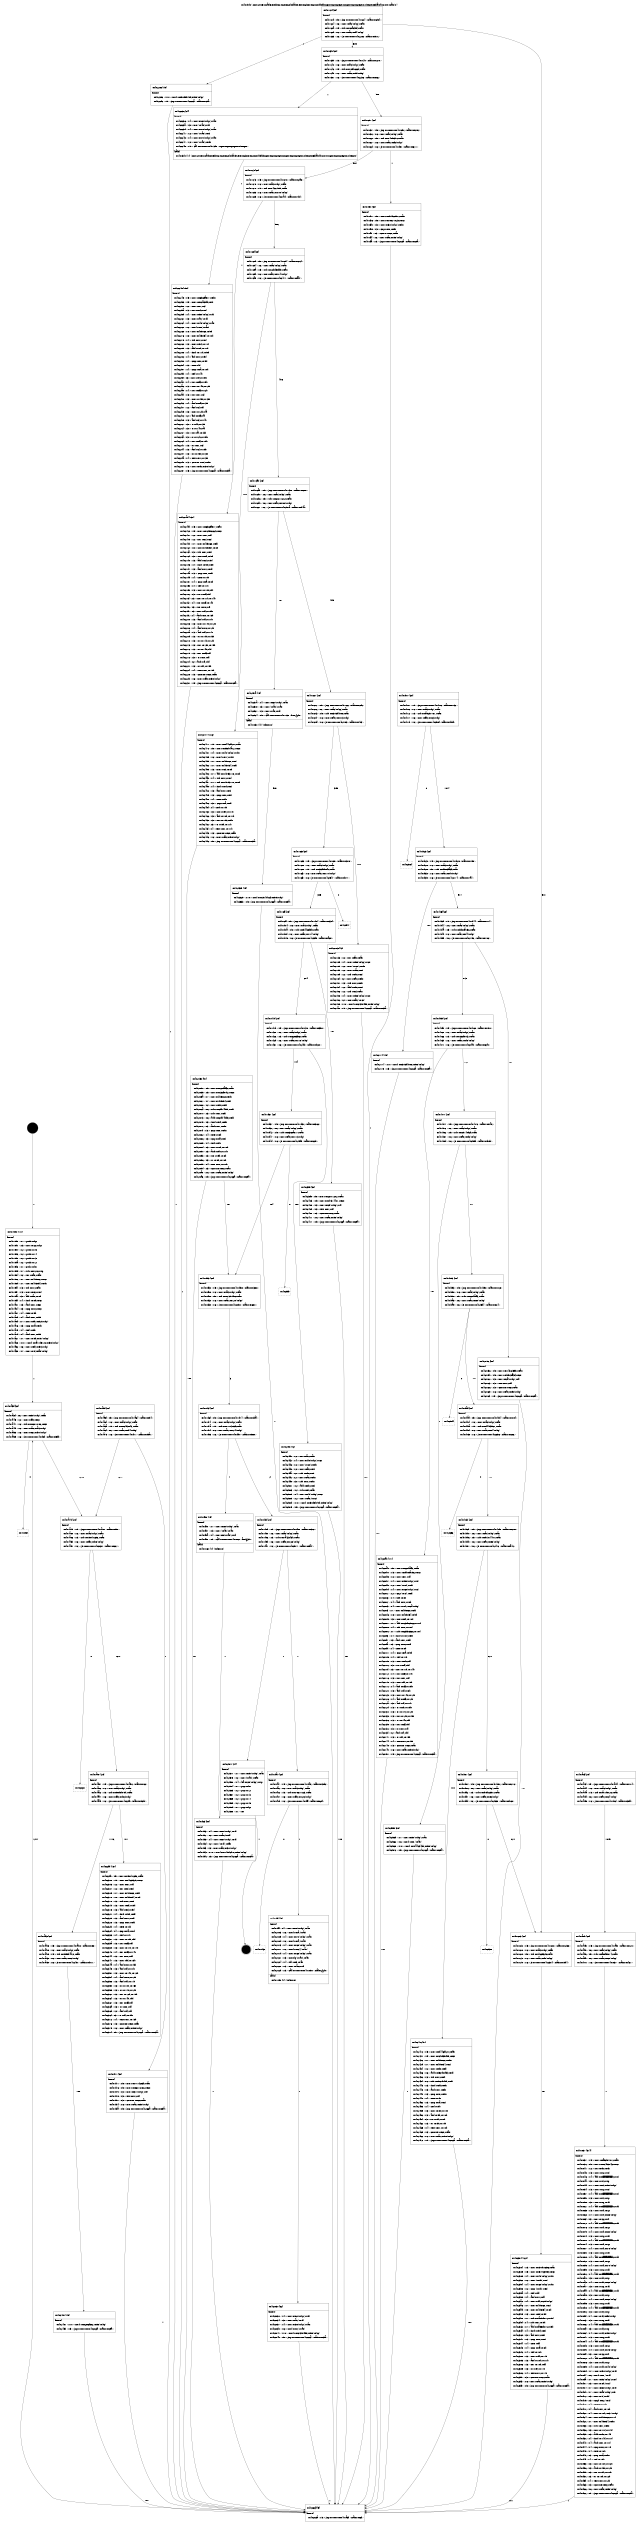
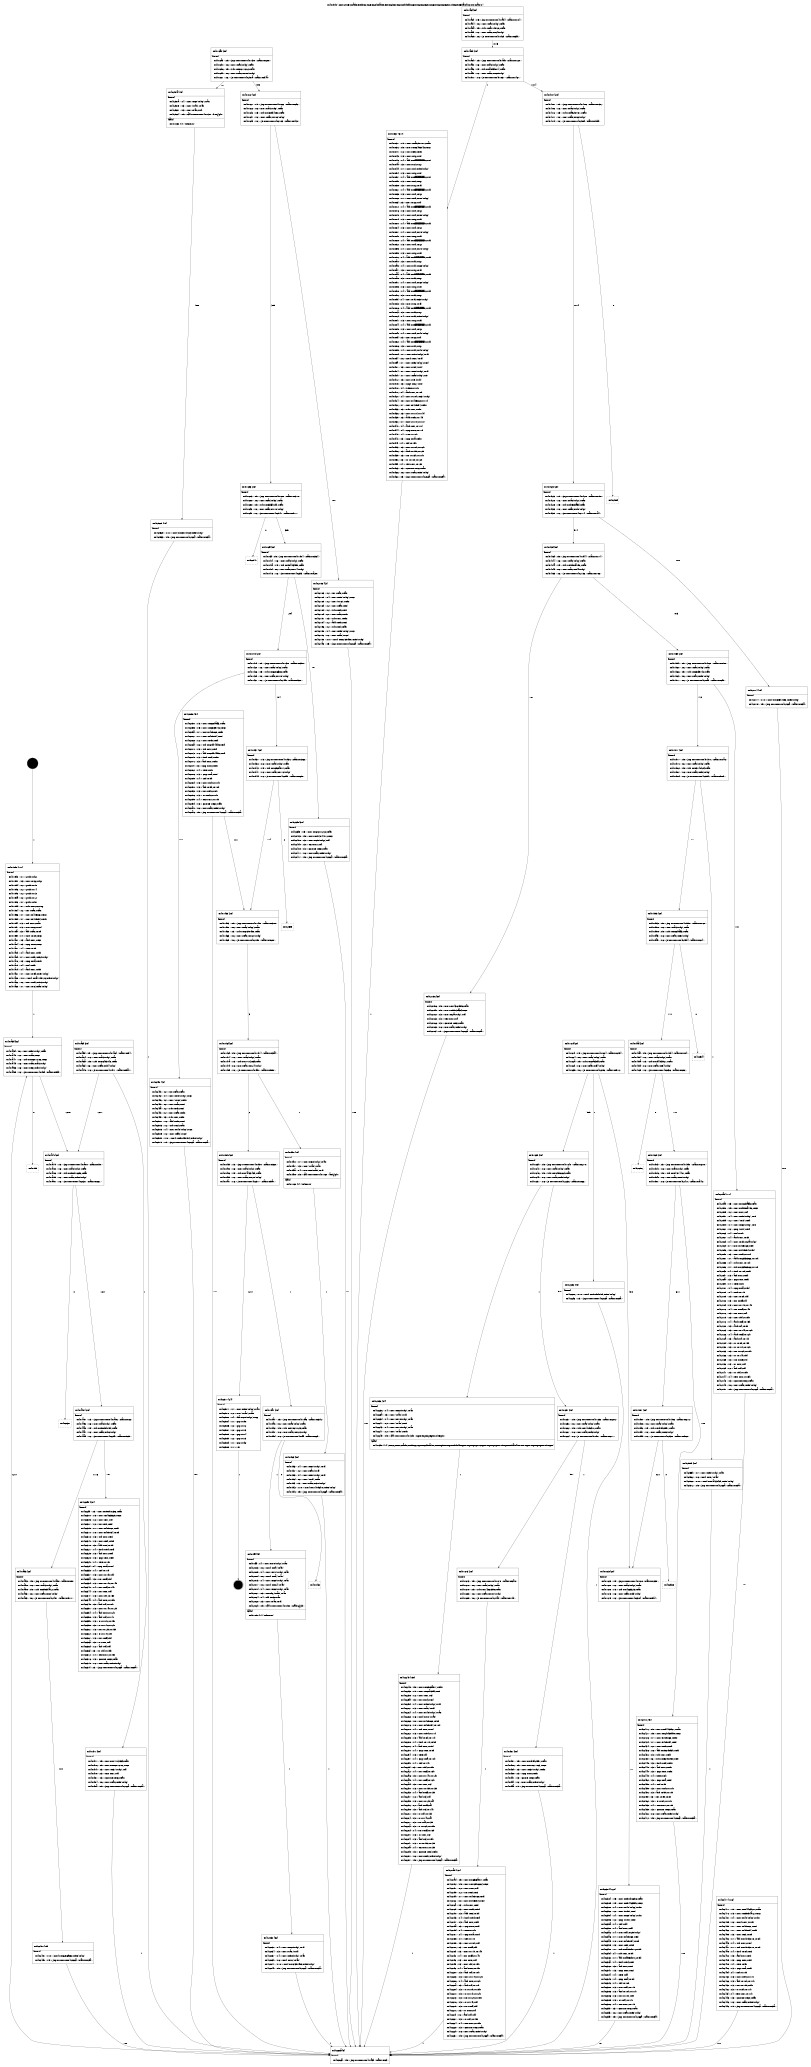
none -> (532, 86)
(274, 265) -> none
(283, 1657) -> (250, 1292)
